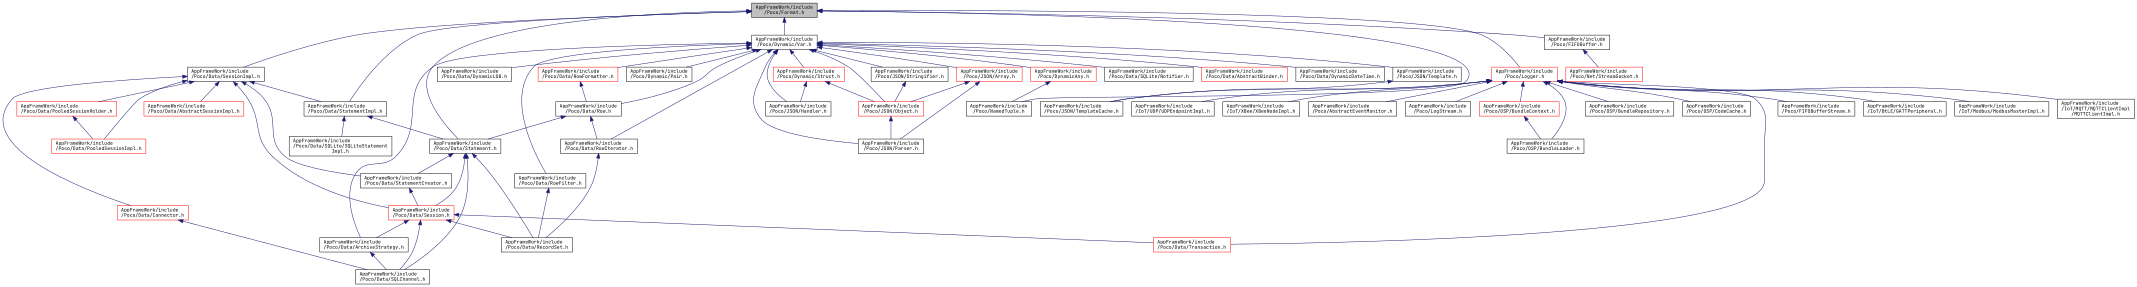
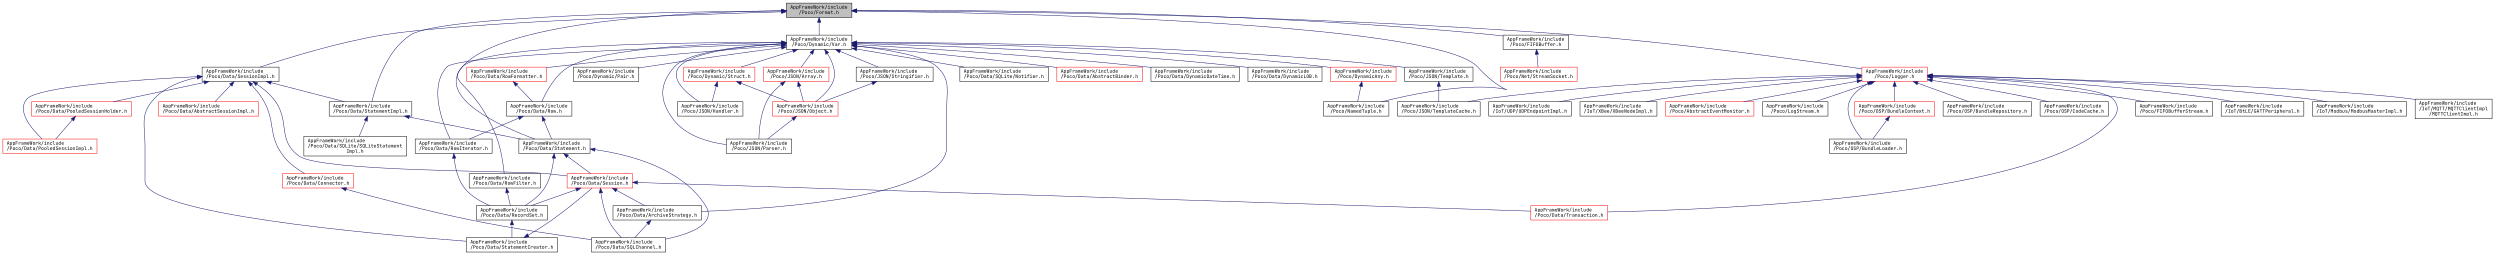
(1352, 109) -> (1710, 109)
(434, 165) -> (512, 231)
